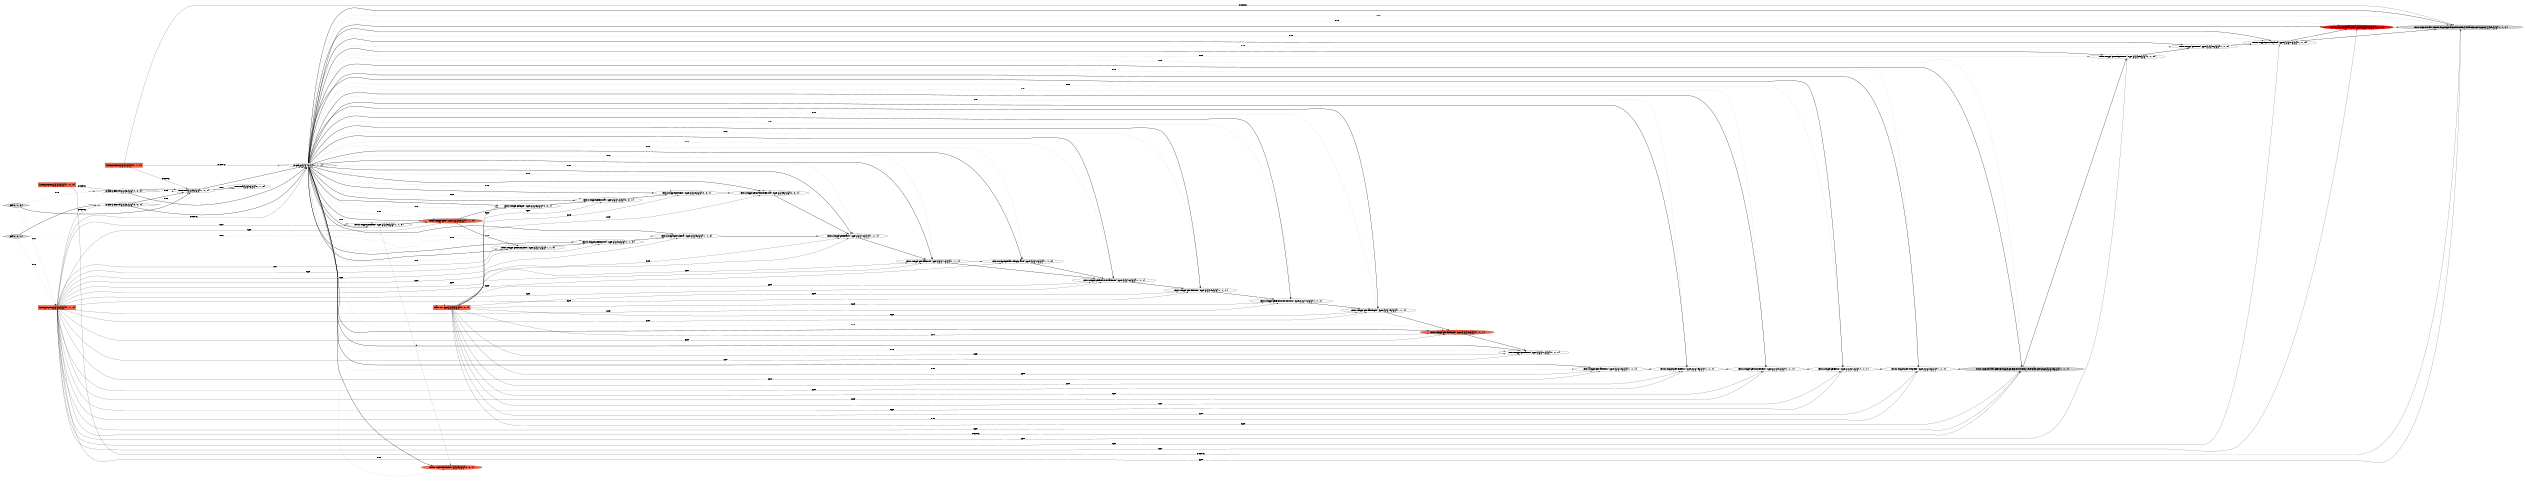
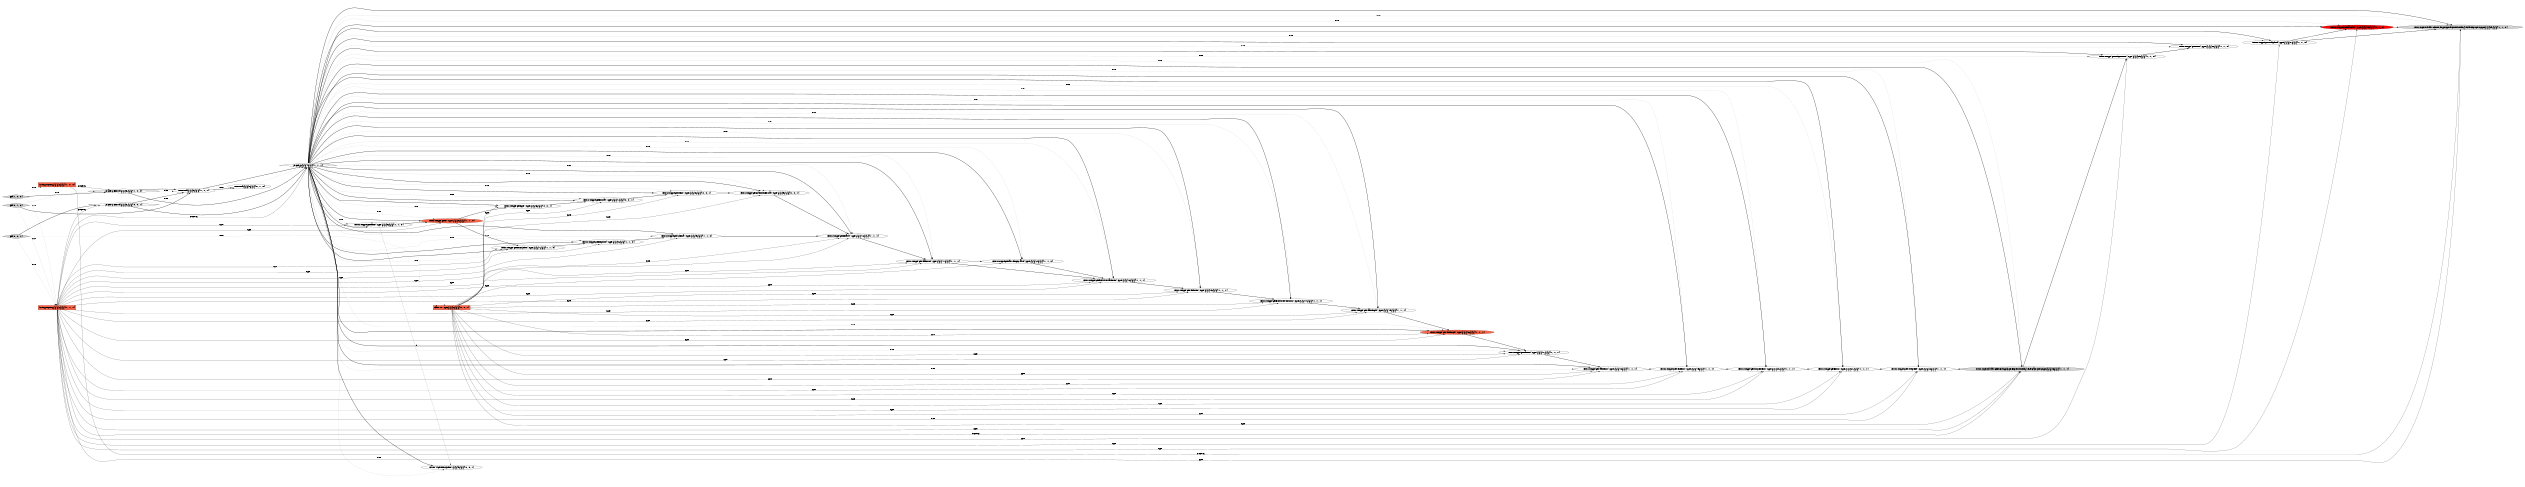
(2240, 45) -> none
(124, 165) -> none
none -> (16, 197)
none -> (1571, 361)
(452, 467) -> (452, 467)
